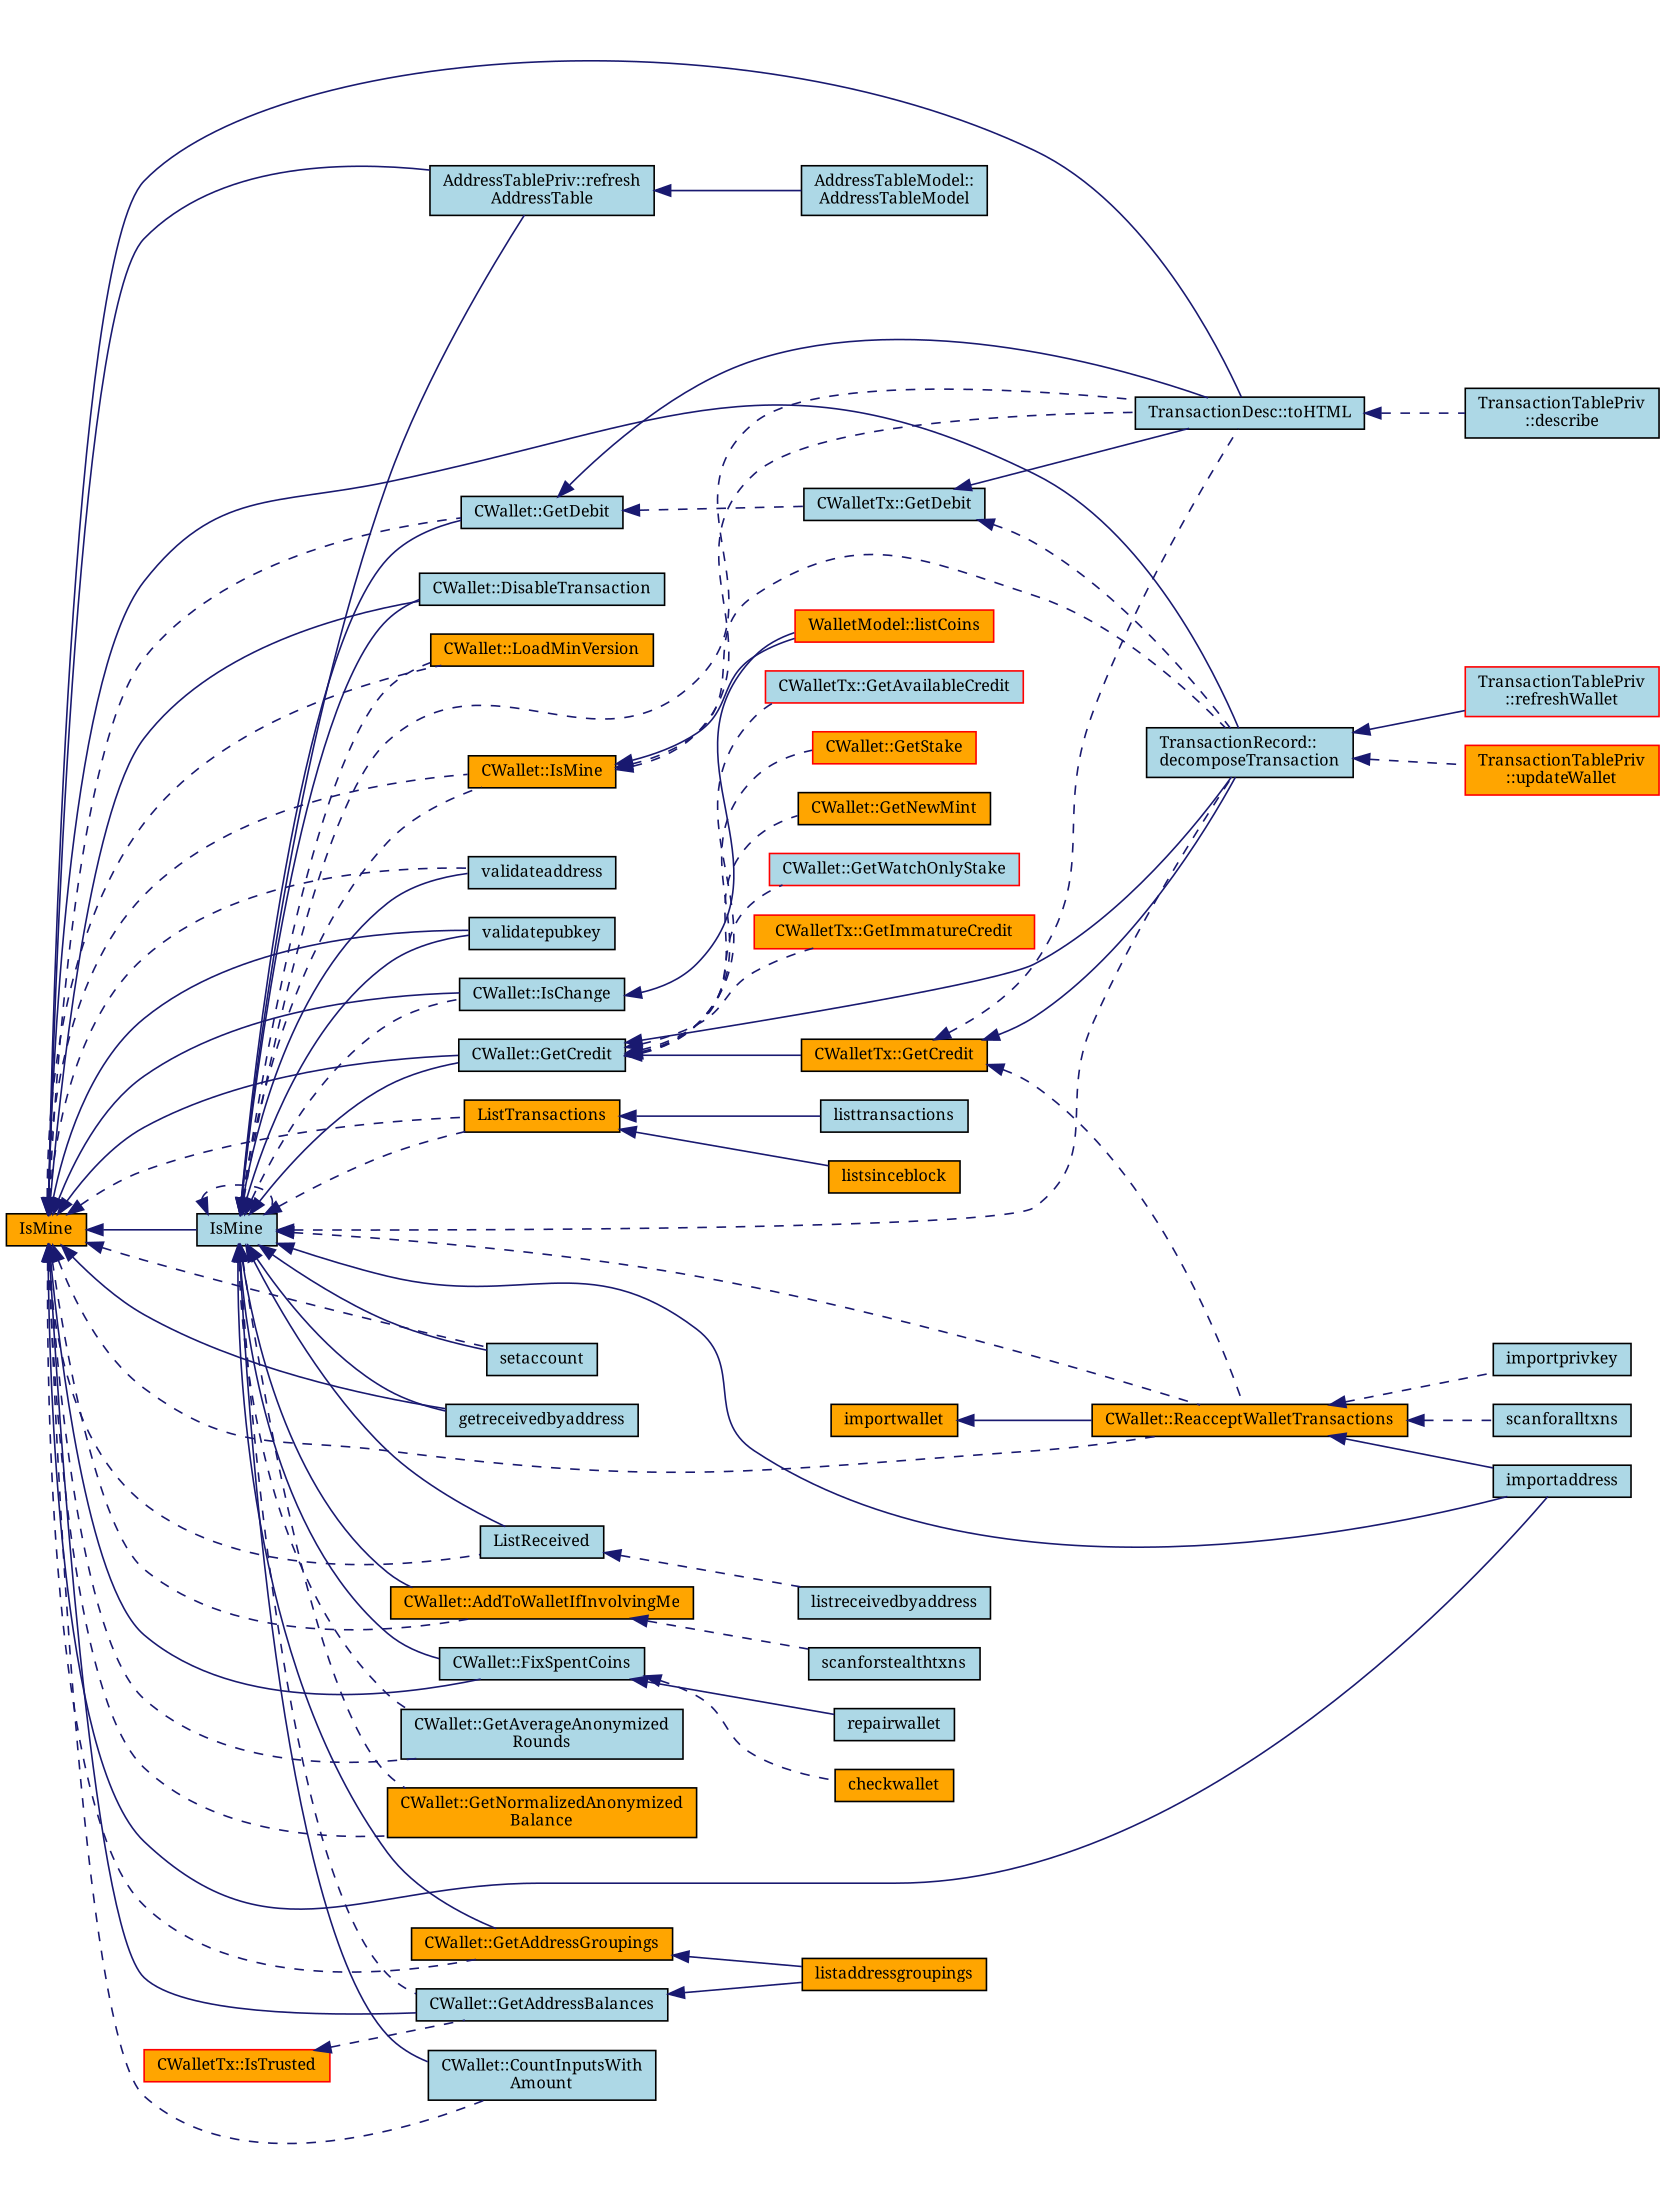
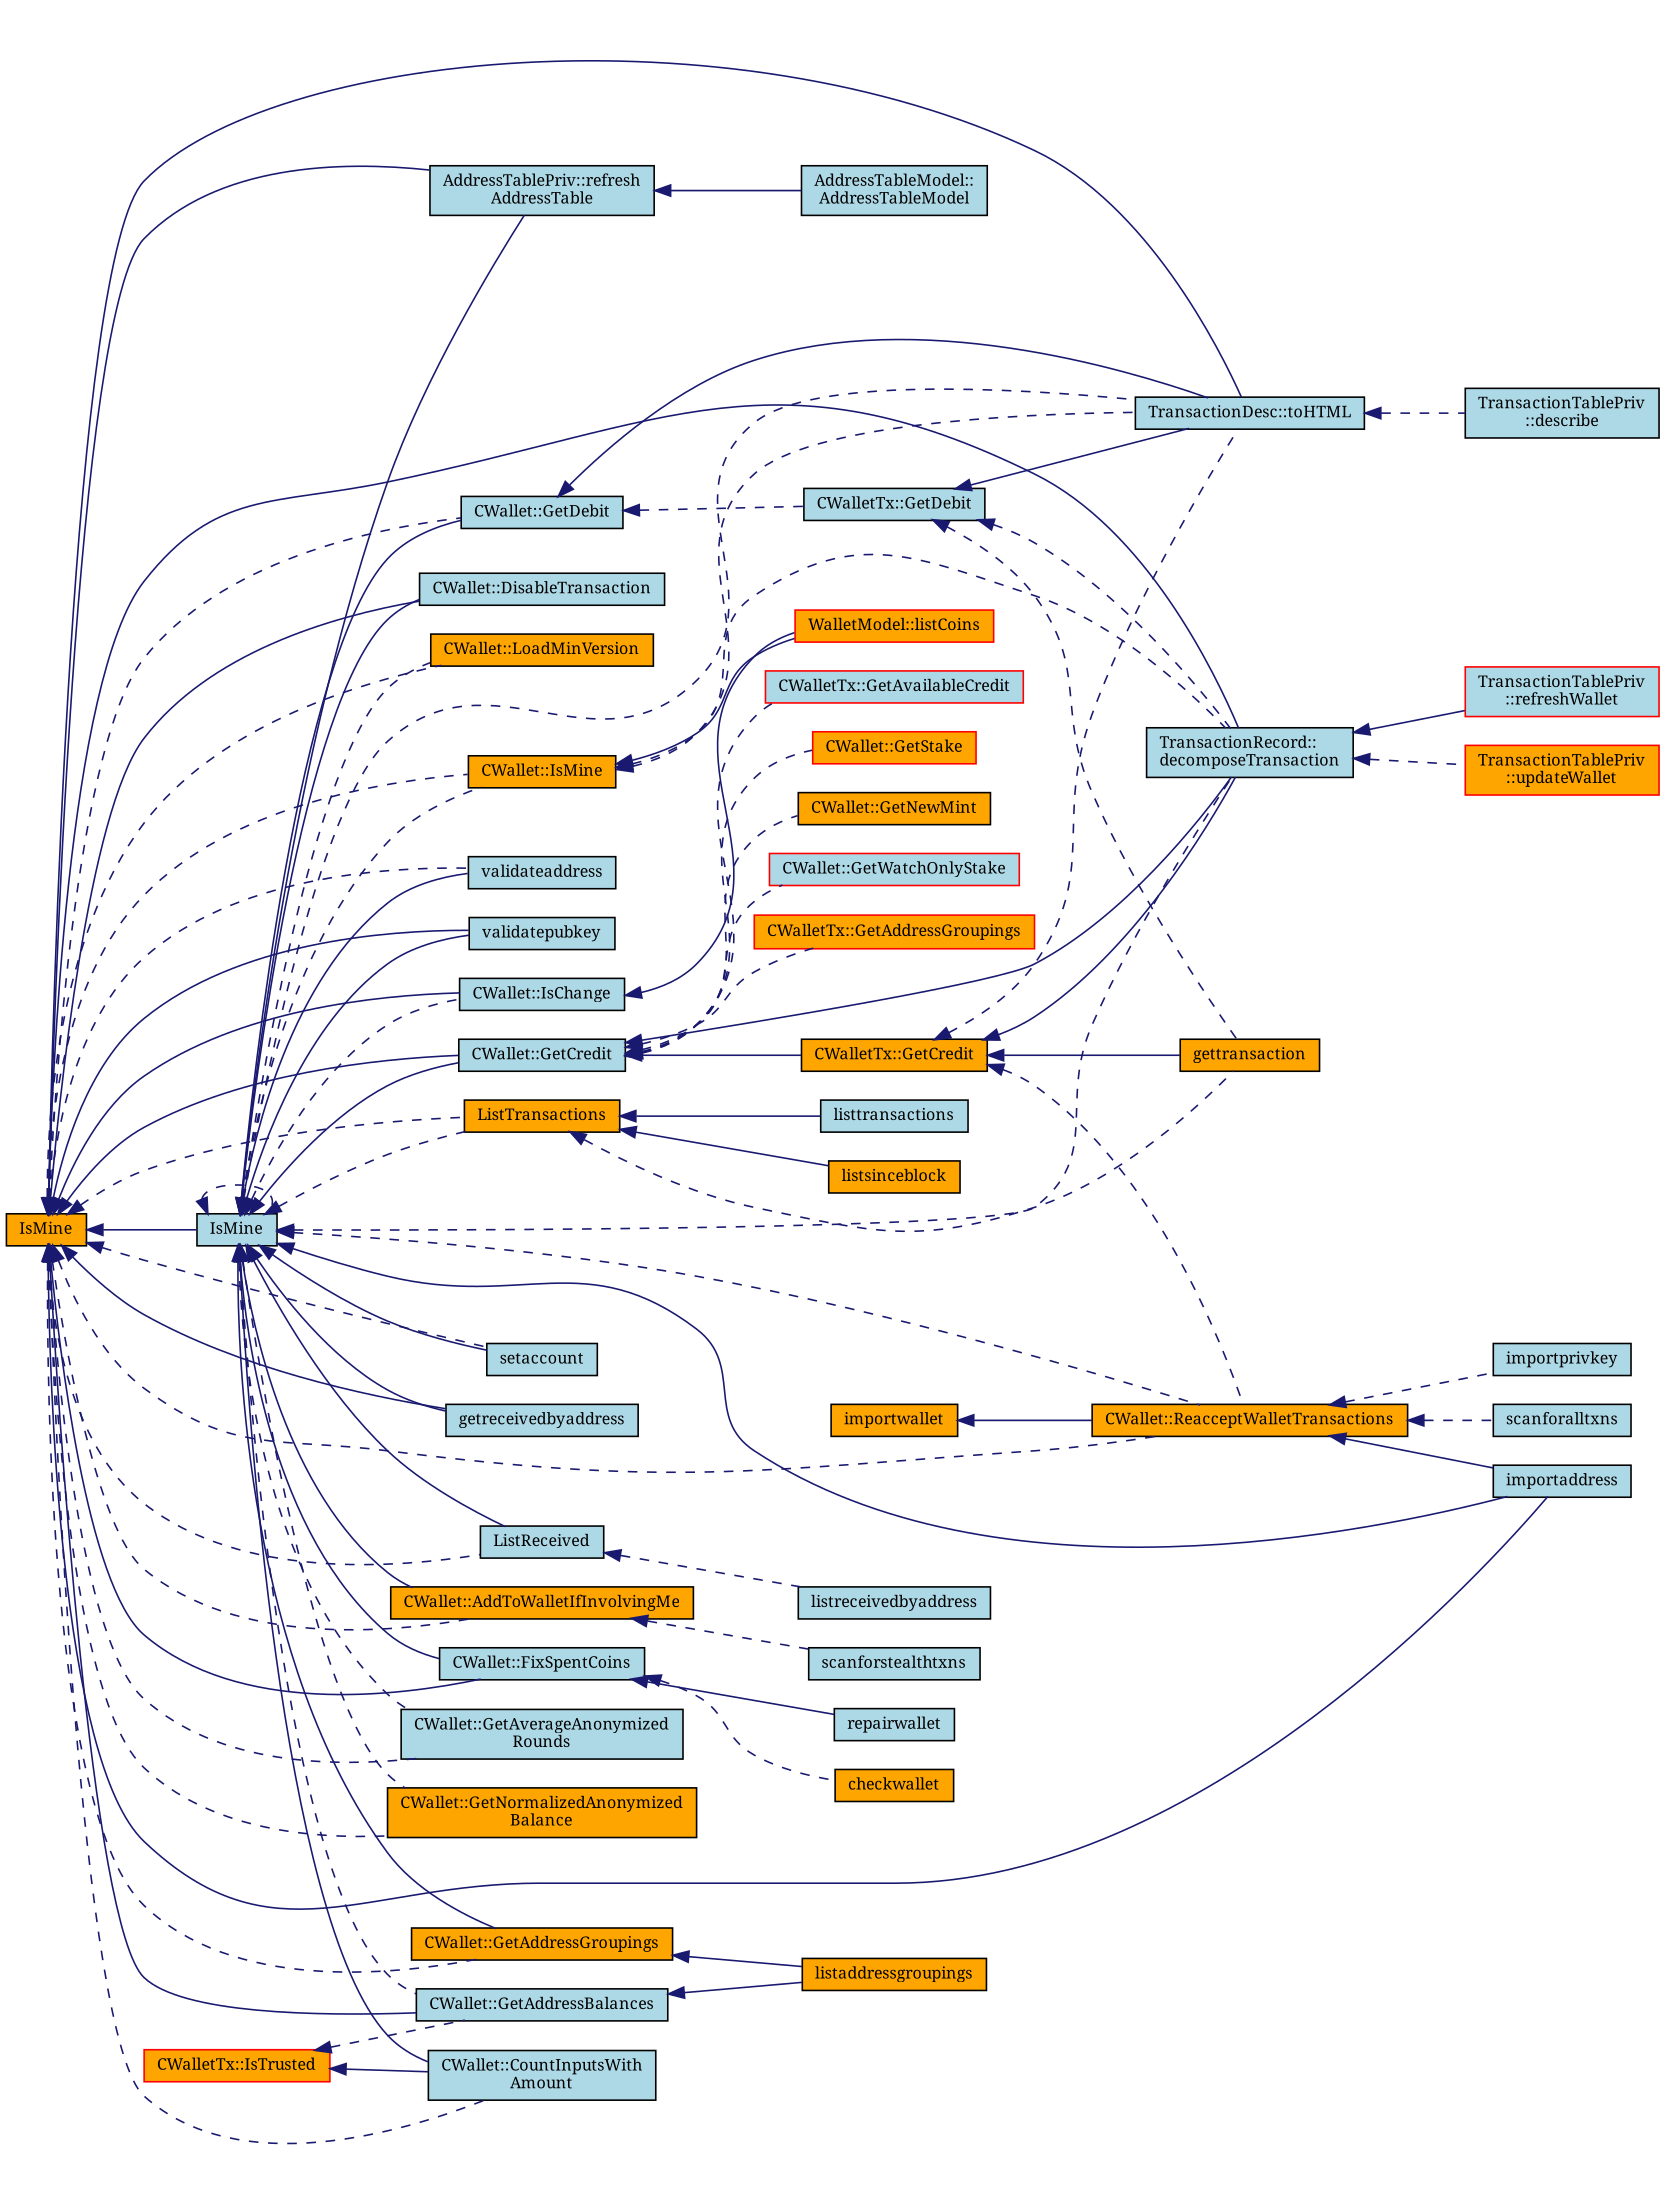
(894, 932) -> (894, 932)
none -> (1250, 1055)
none -> (387, 2071)
